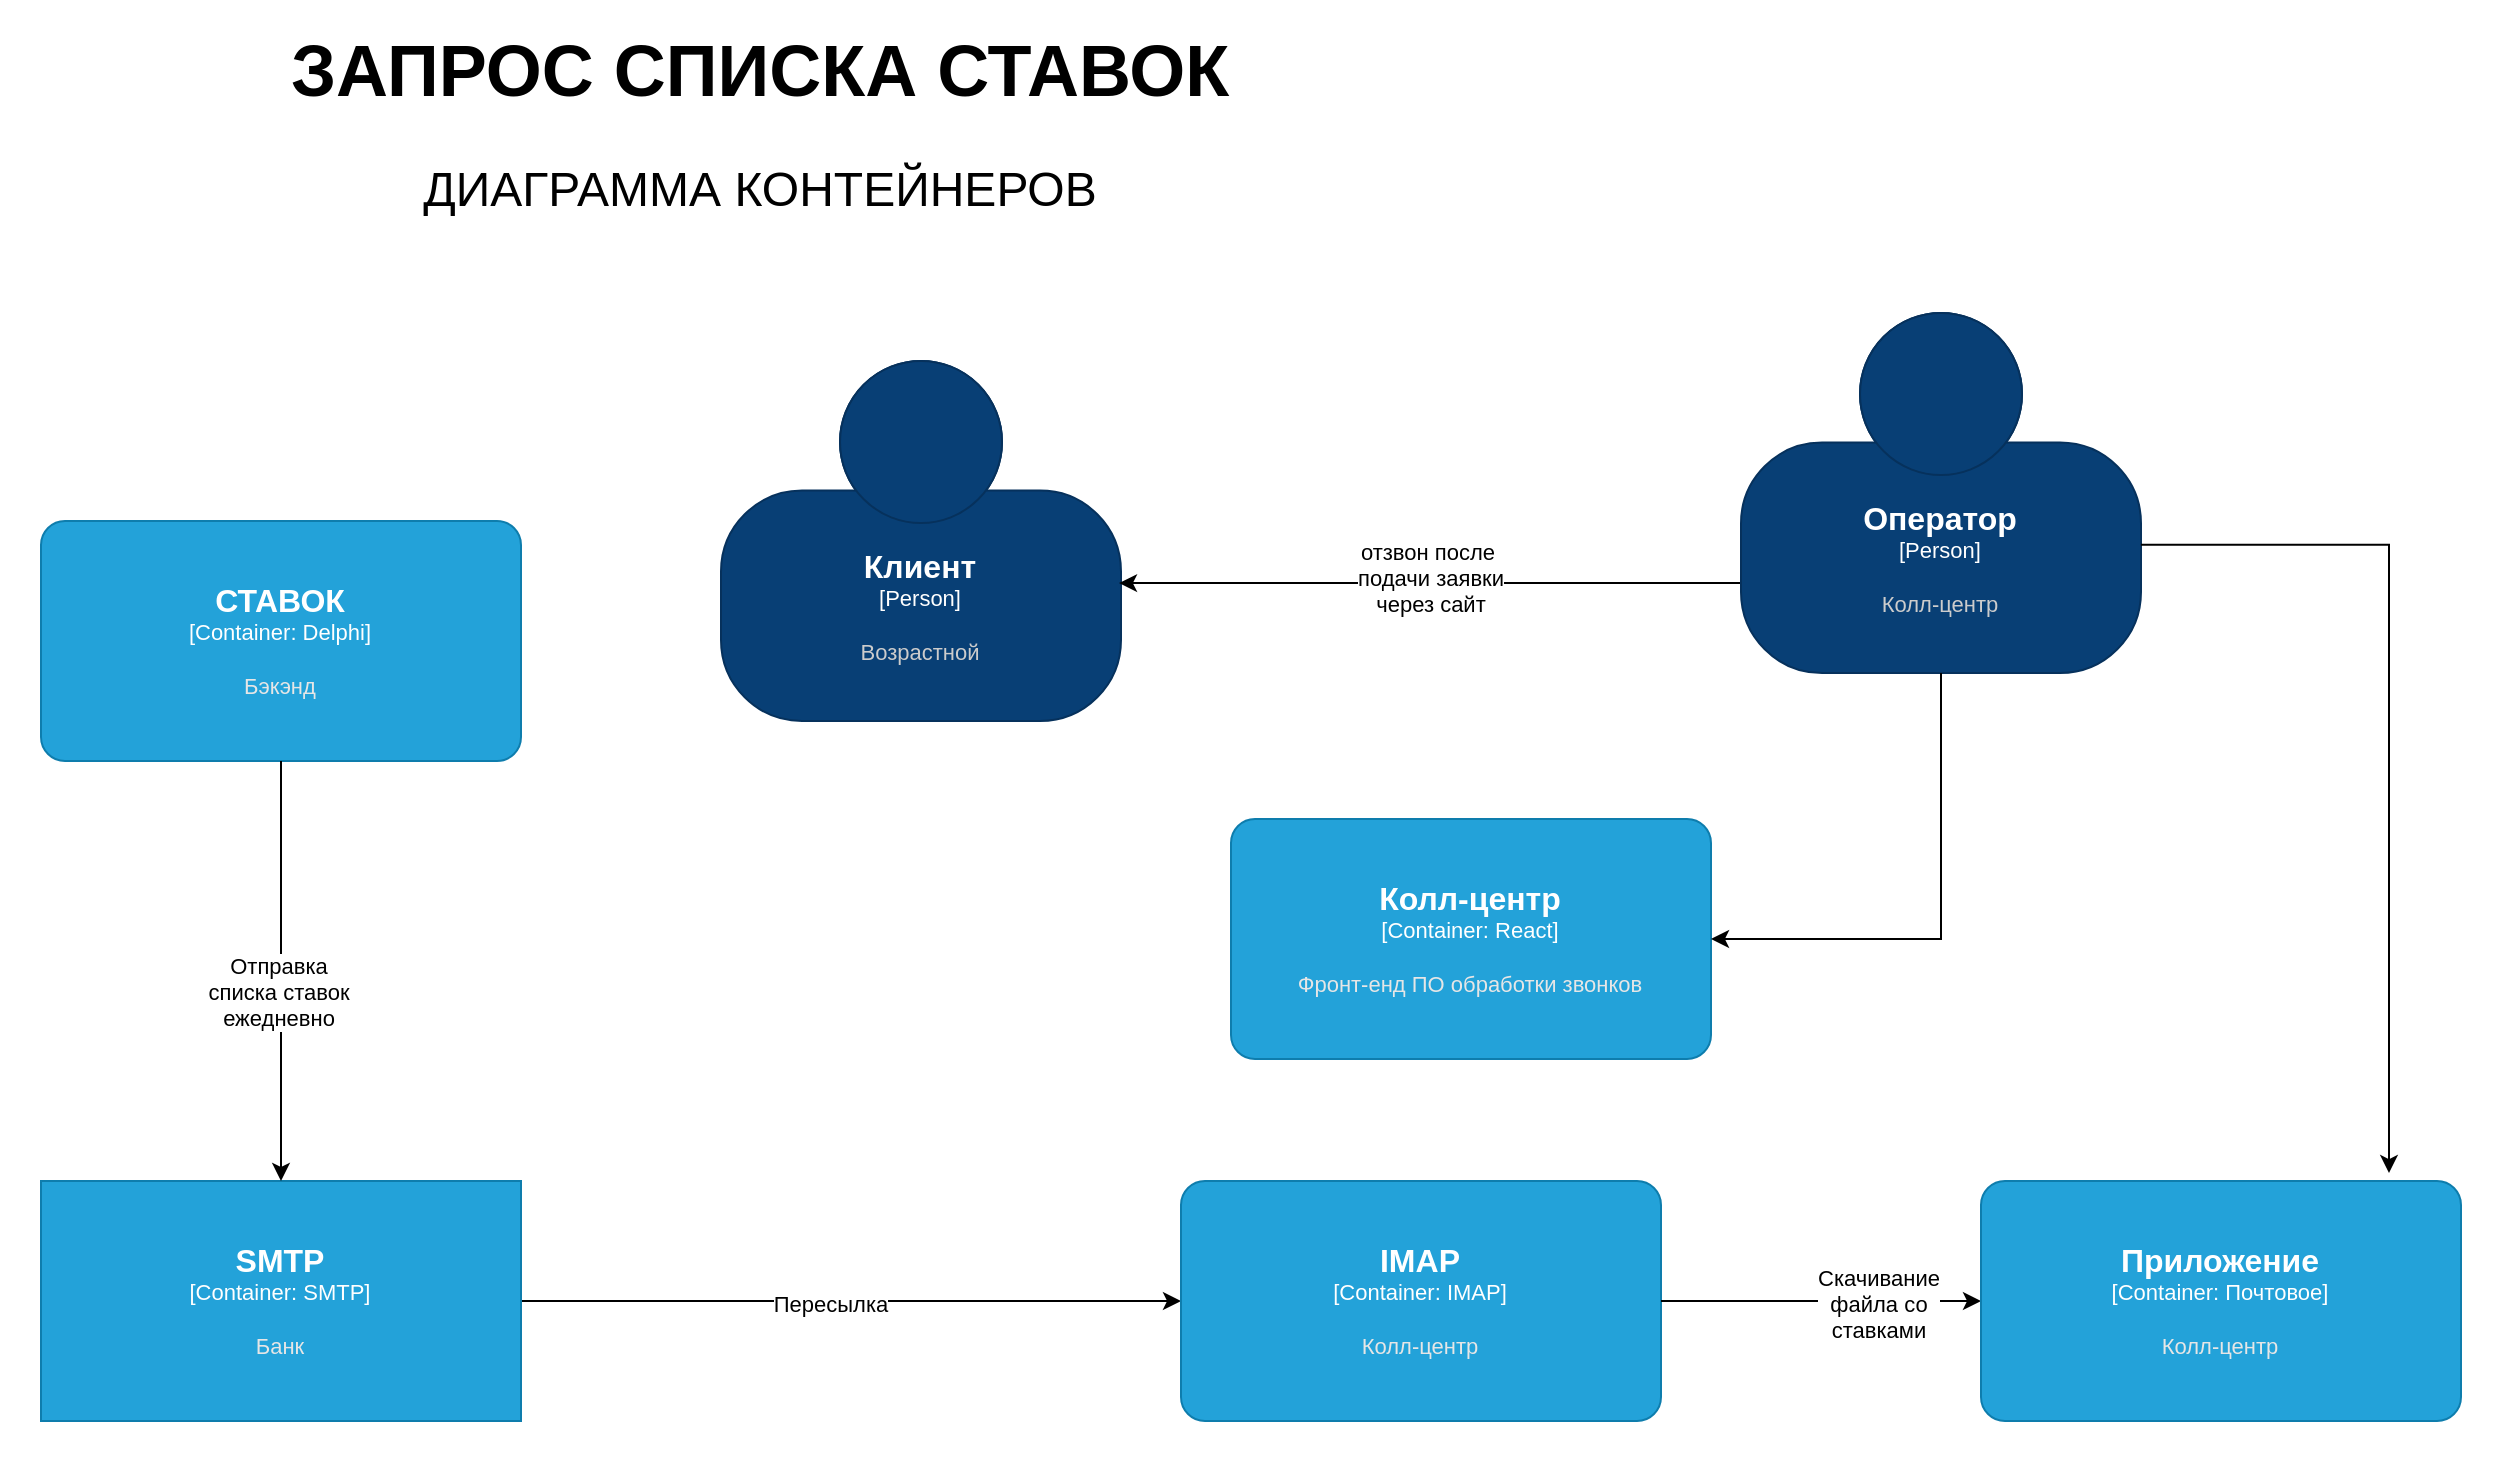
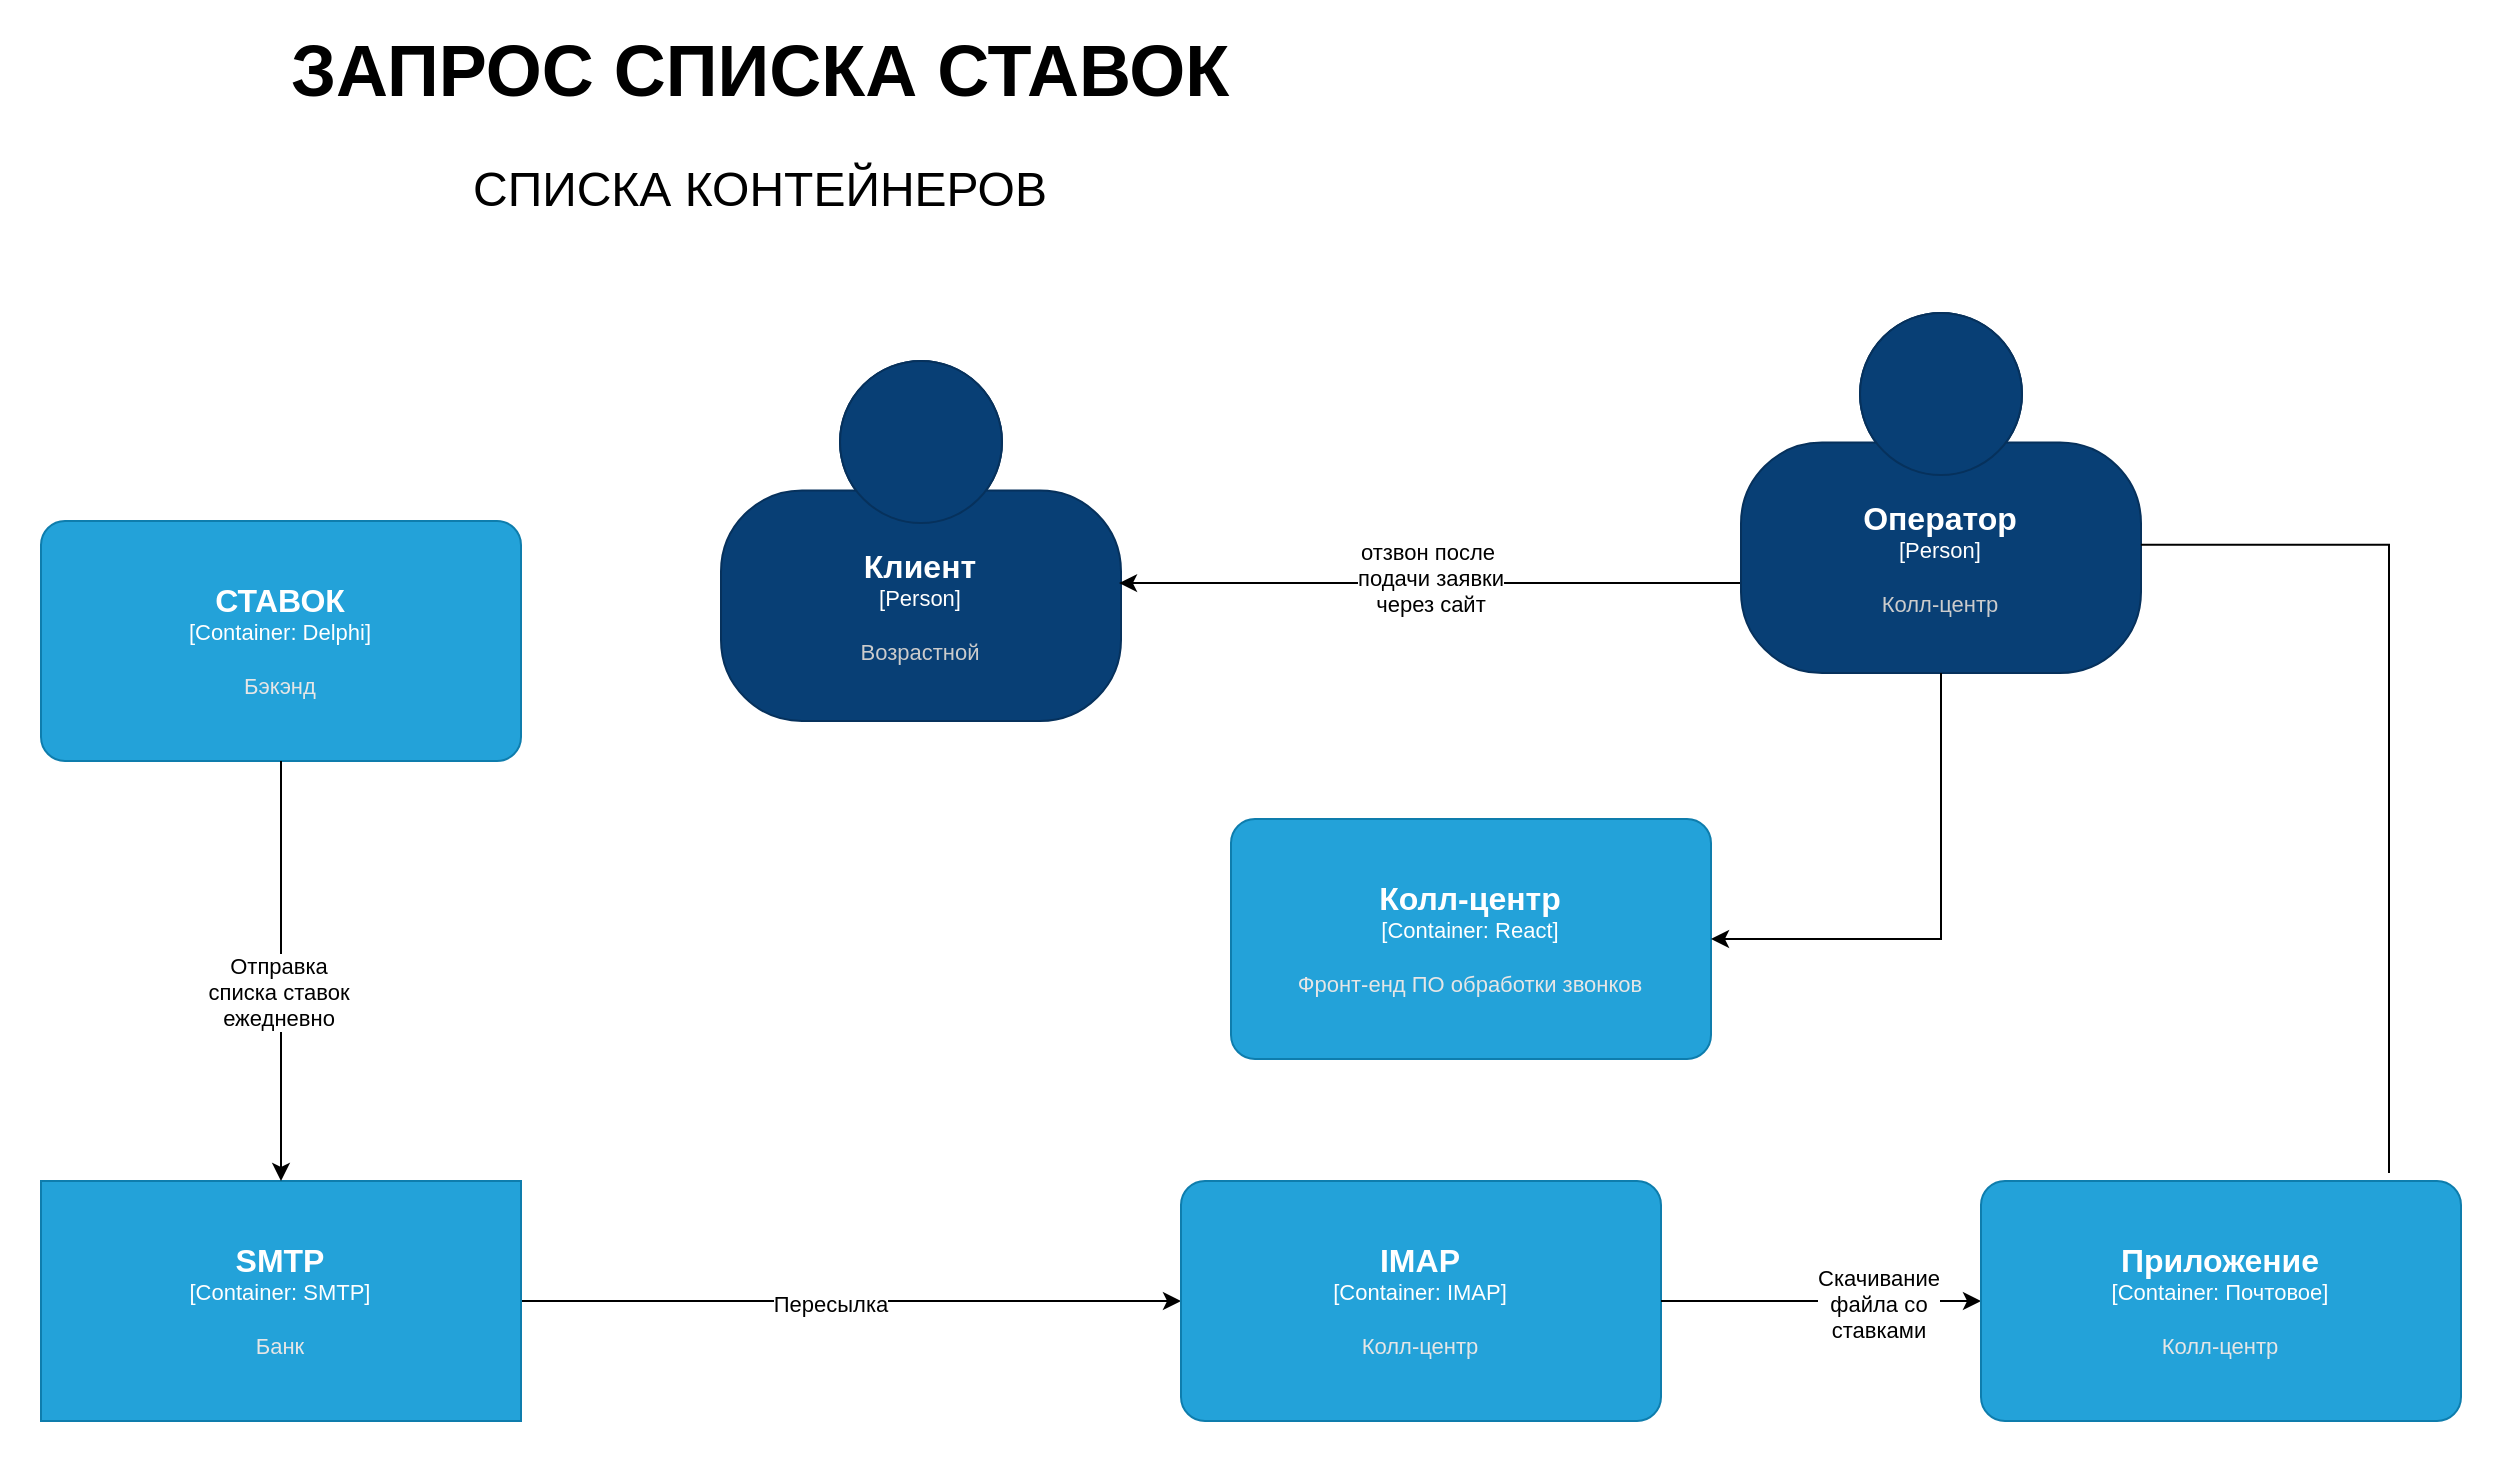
(761, 191) -> (761, 191)
(2389, 1158) -> (2389, 1164)
